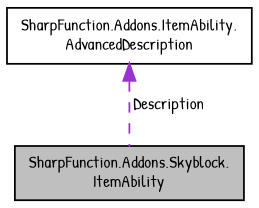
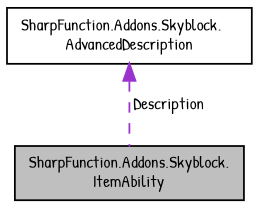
(129, 36) -> (129, 36)
